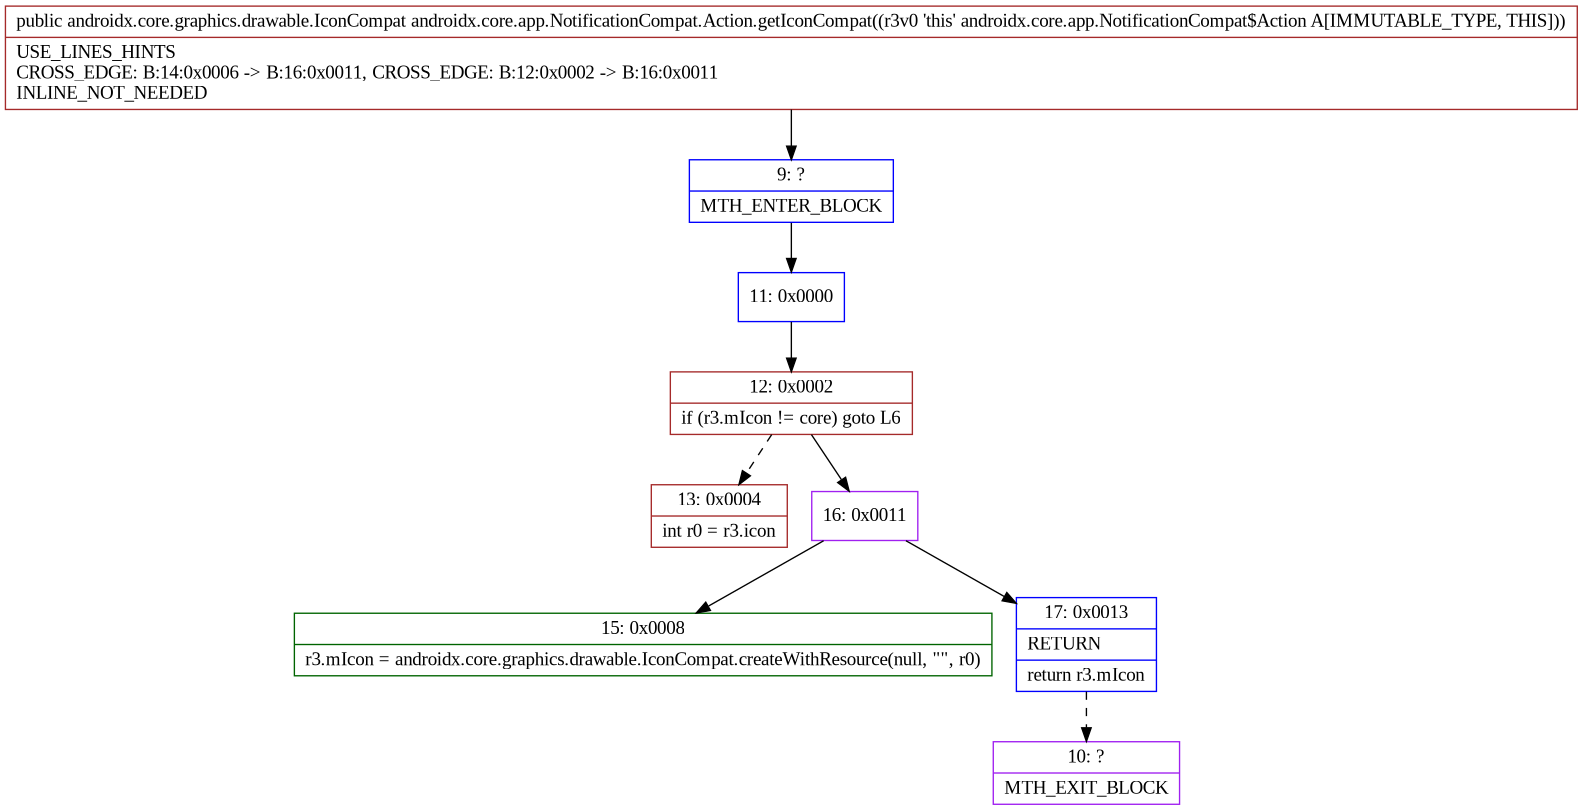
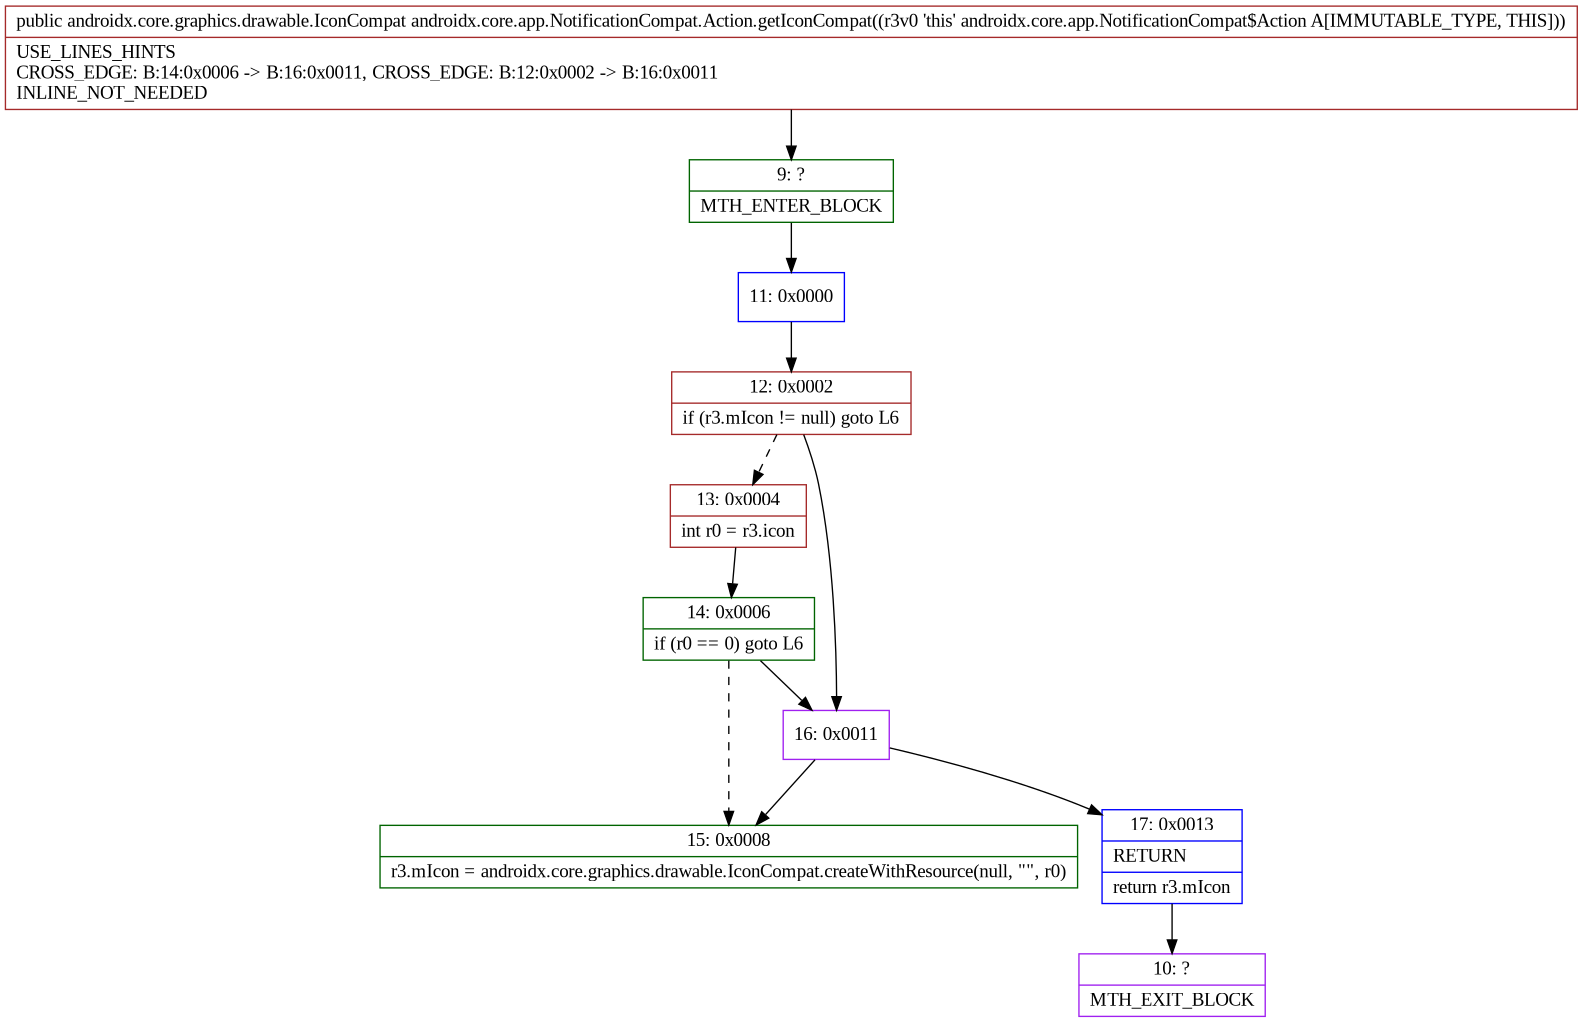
(791, 191) -> (791, 191)
(791, 418) -> (791, 418)
none -> (729, 629)
(1086, 710) -> (1172, 922)
